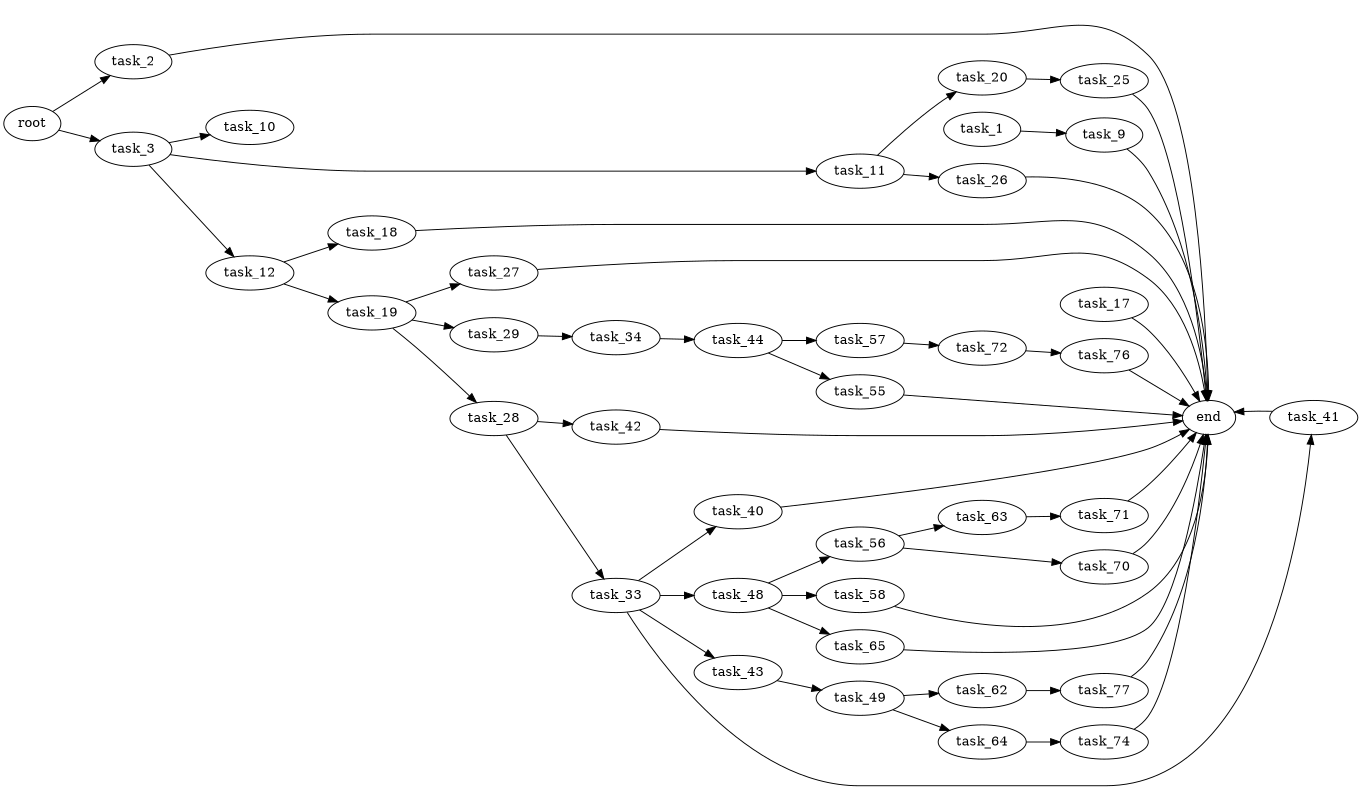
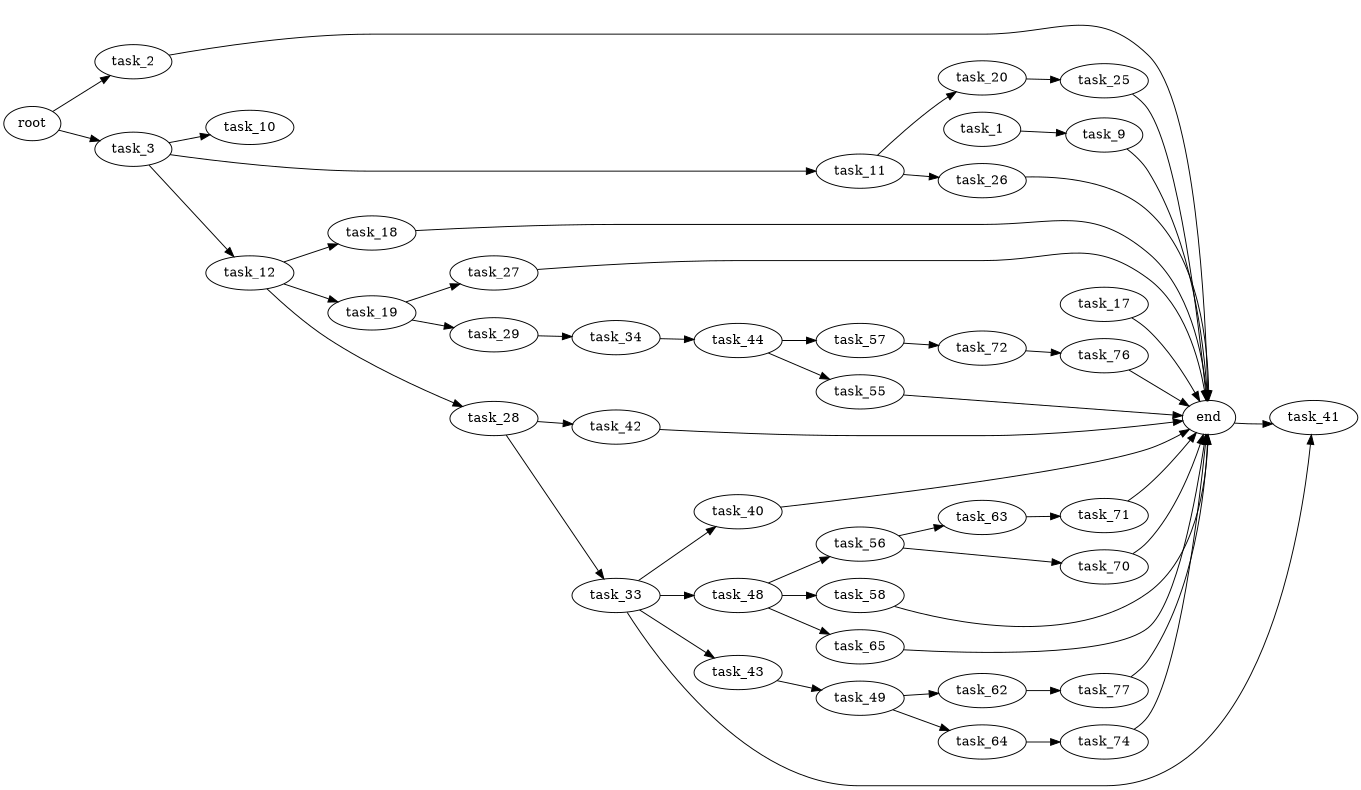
(432, 361) -> (355, 355)
(1258, 411) -> (1248, 424)
